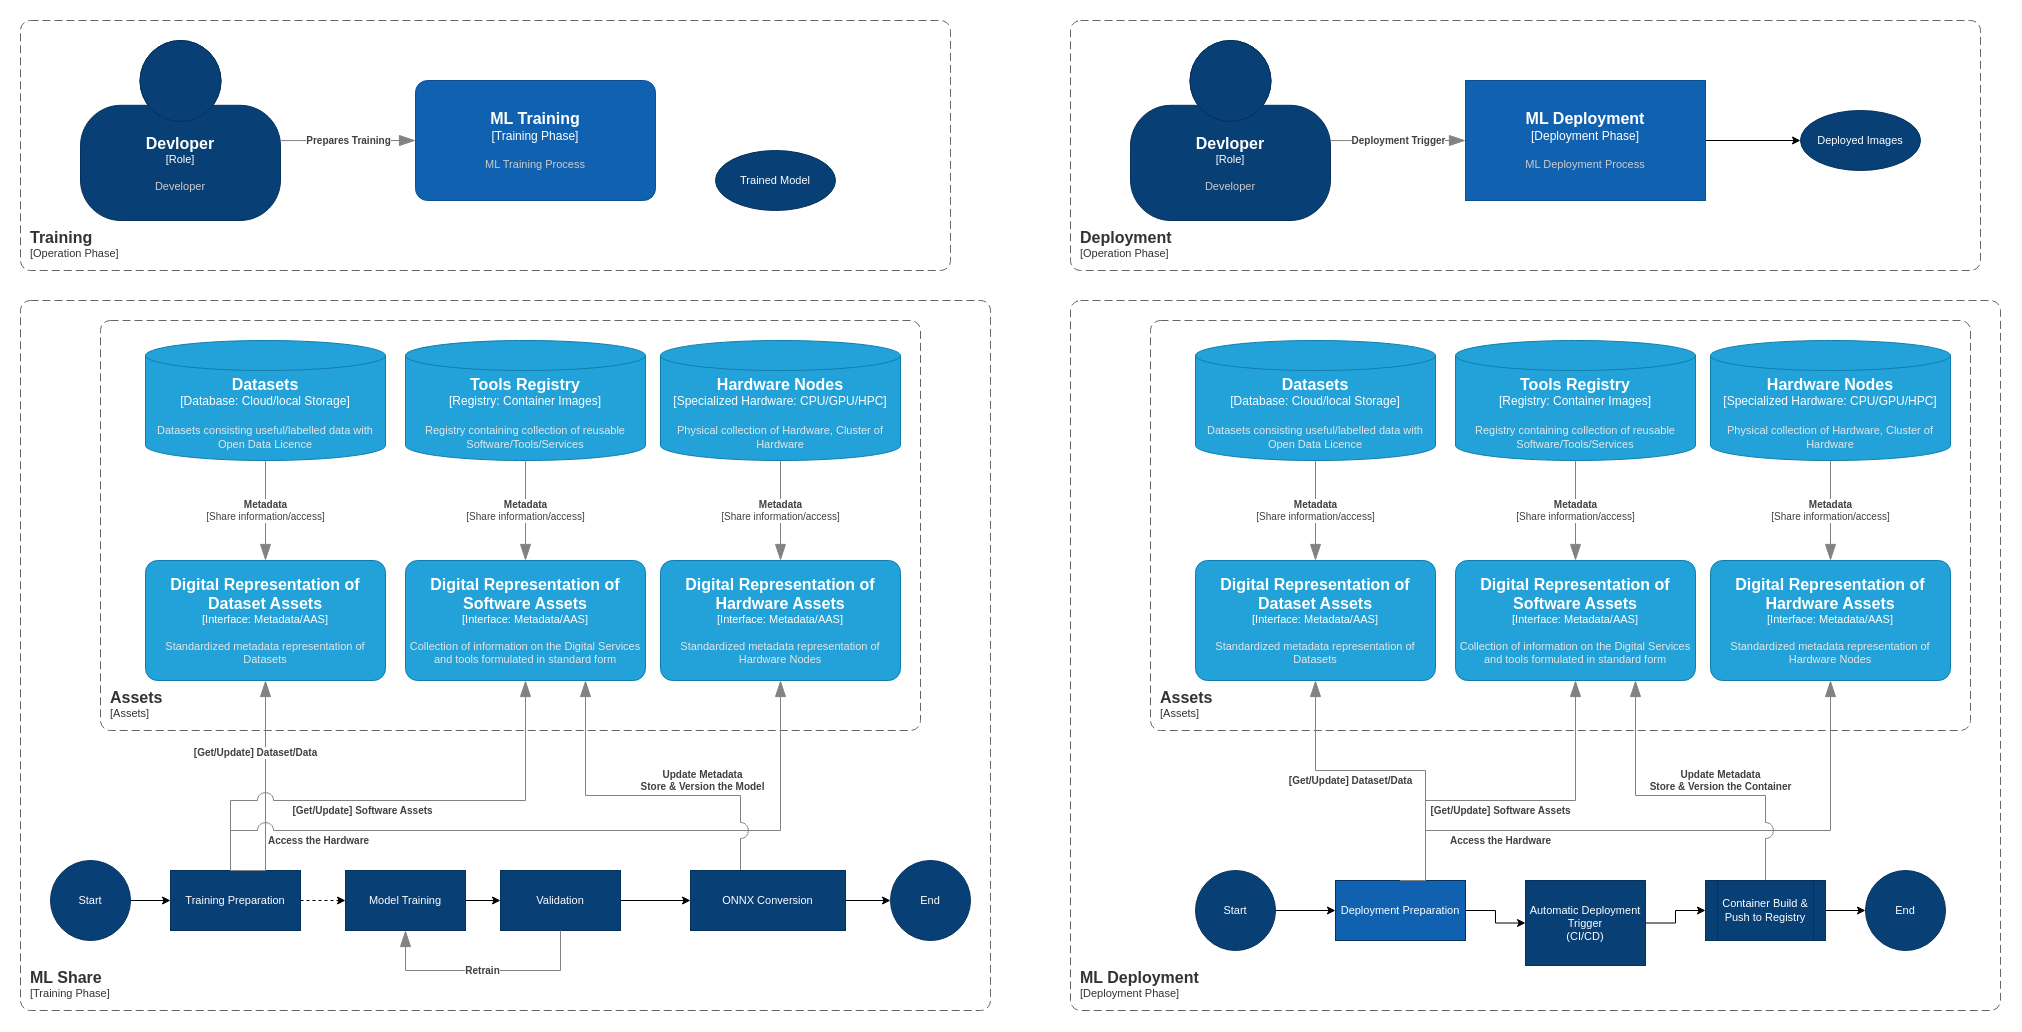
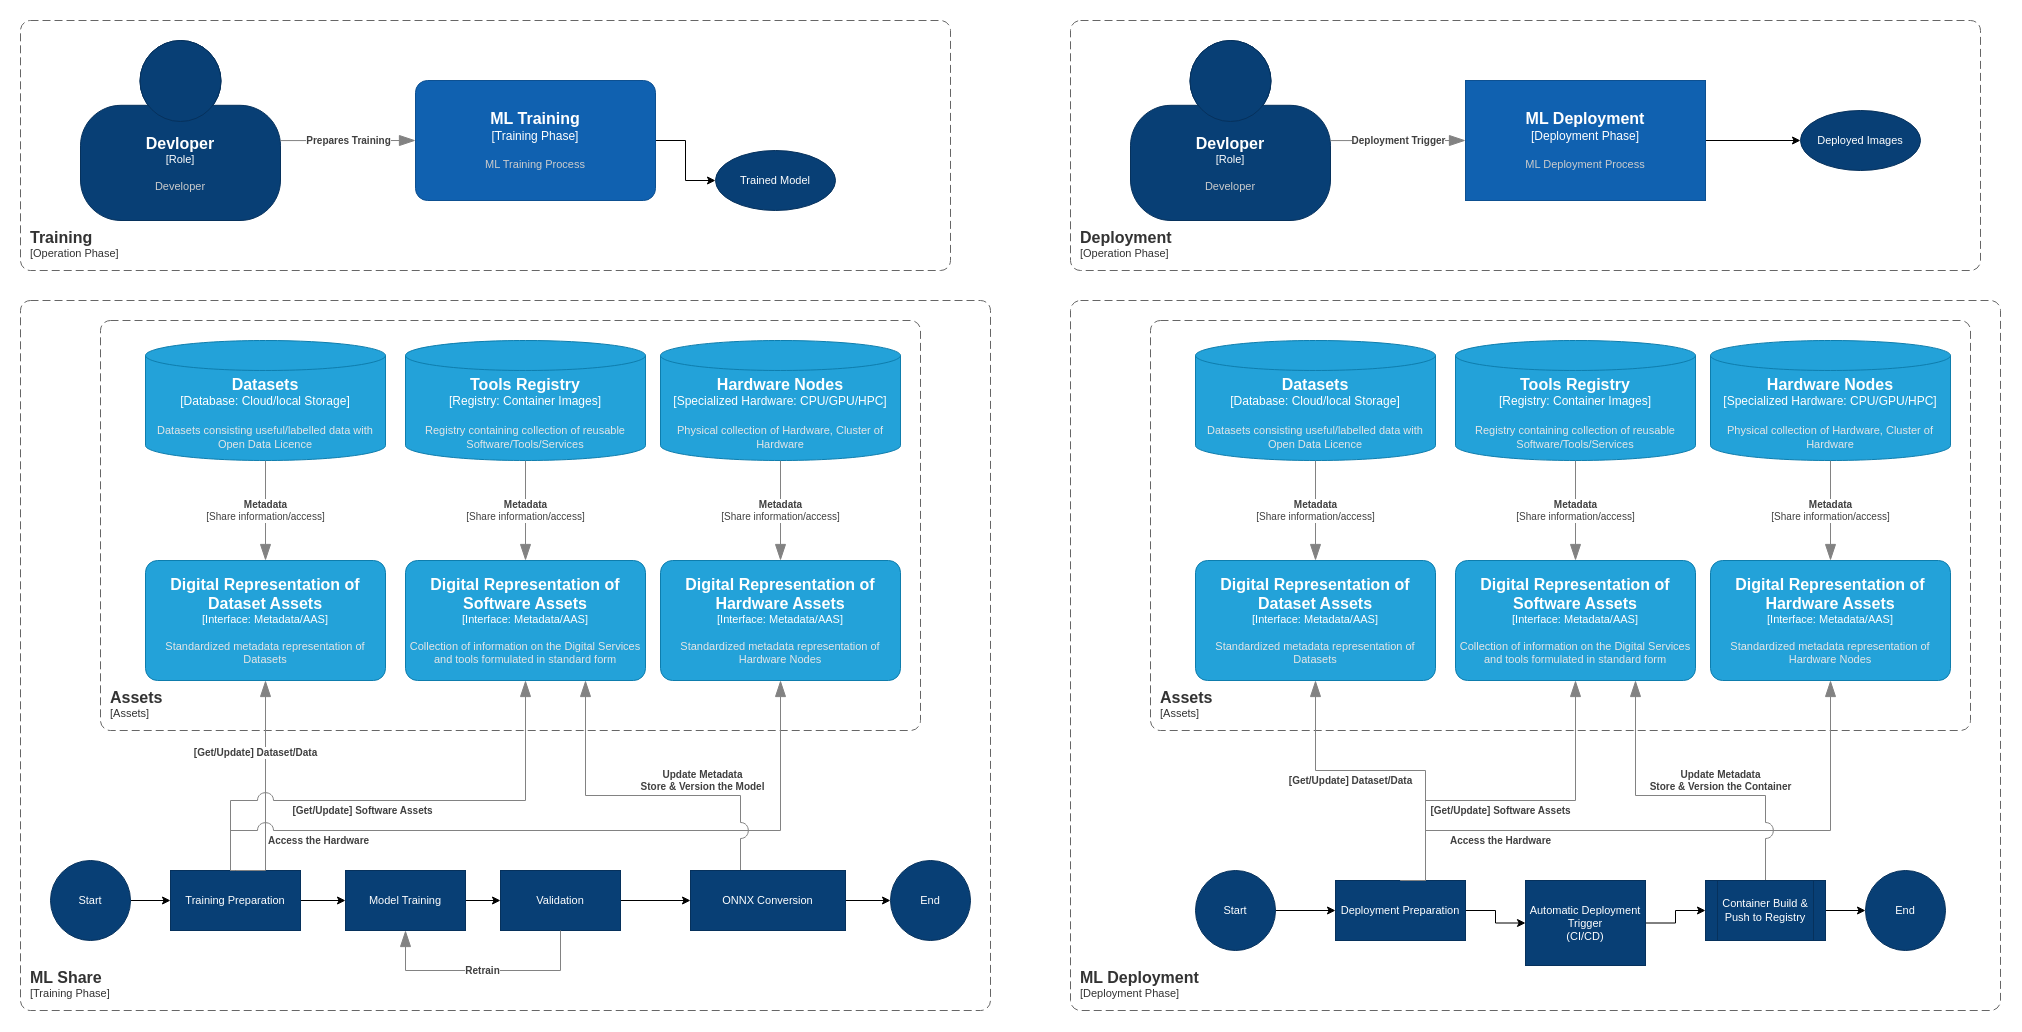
none -> (686, 157)
(320, 901) -> (320, 901)
(1401, 911) -> (1401, 911)
